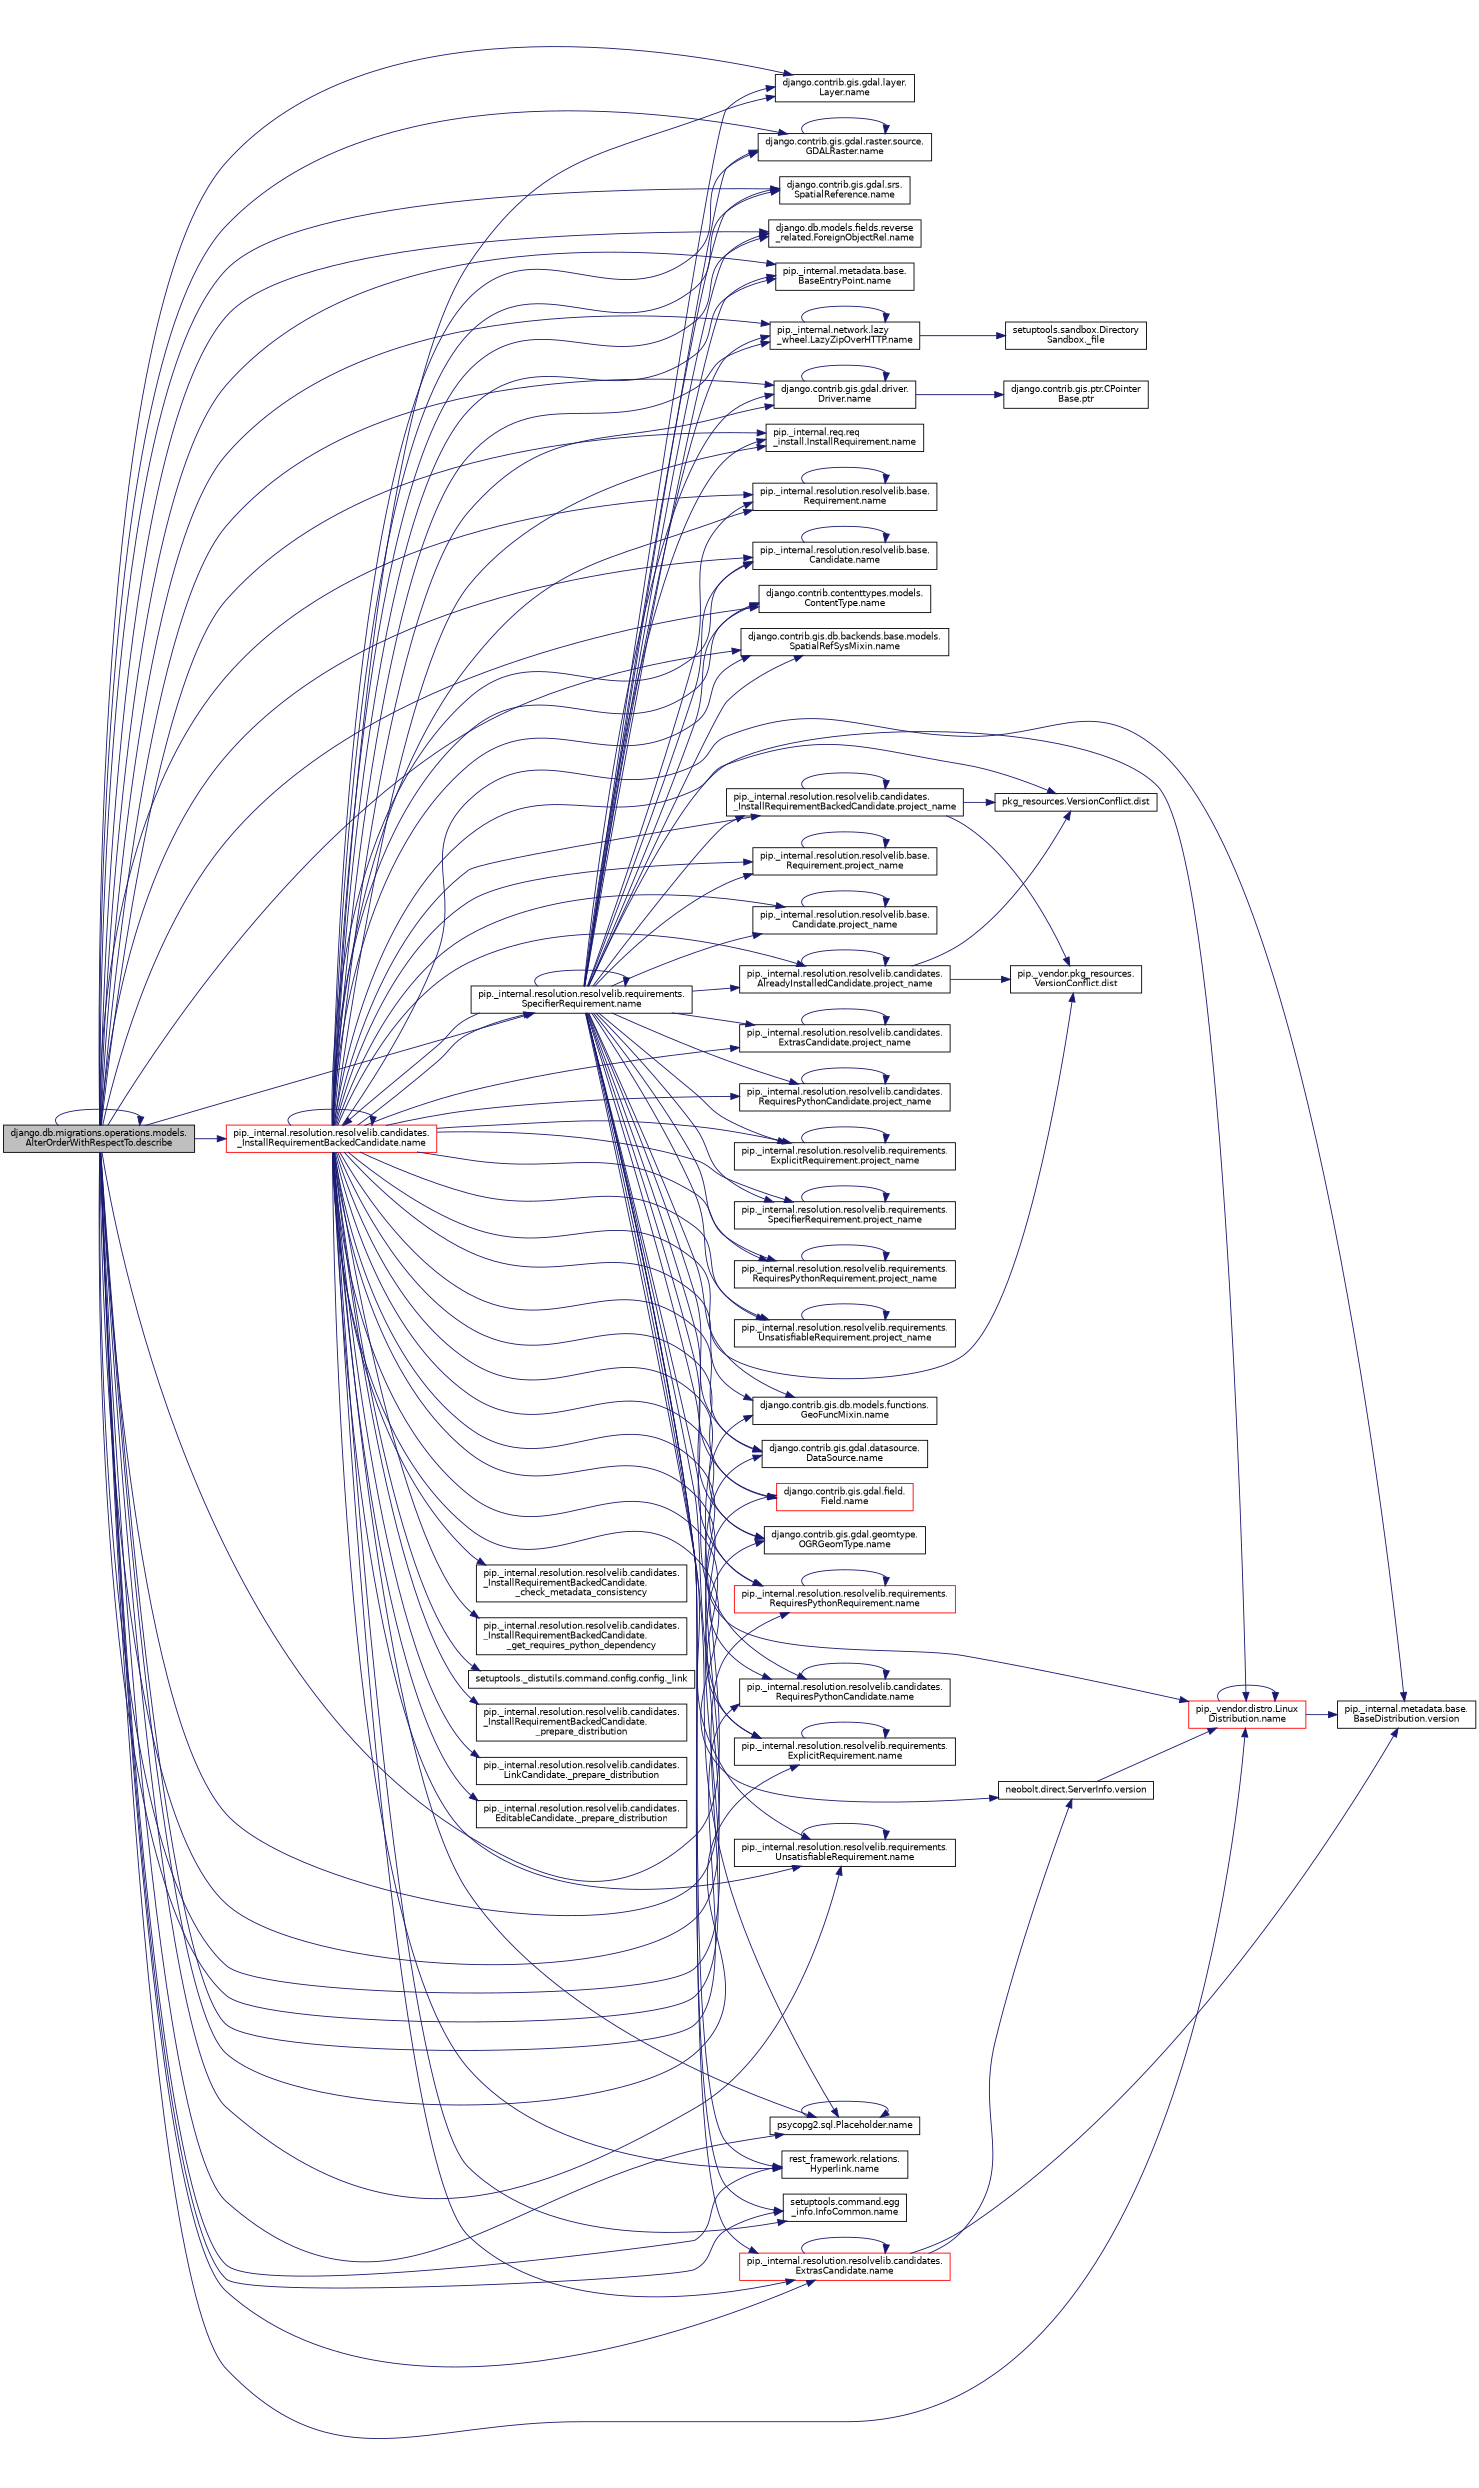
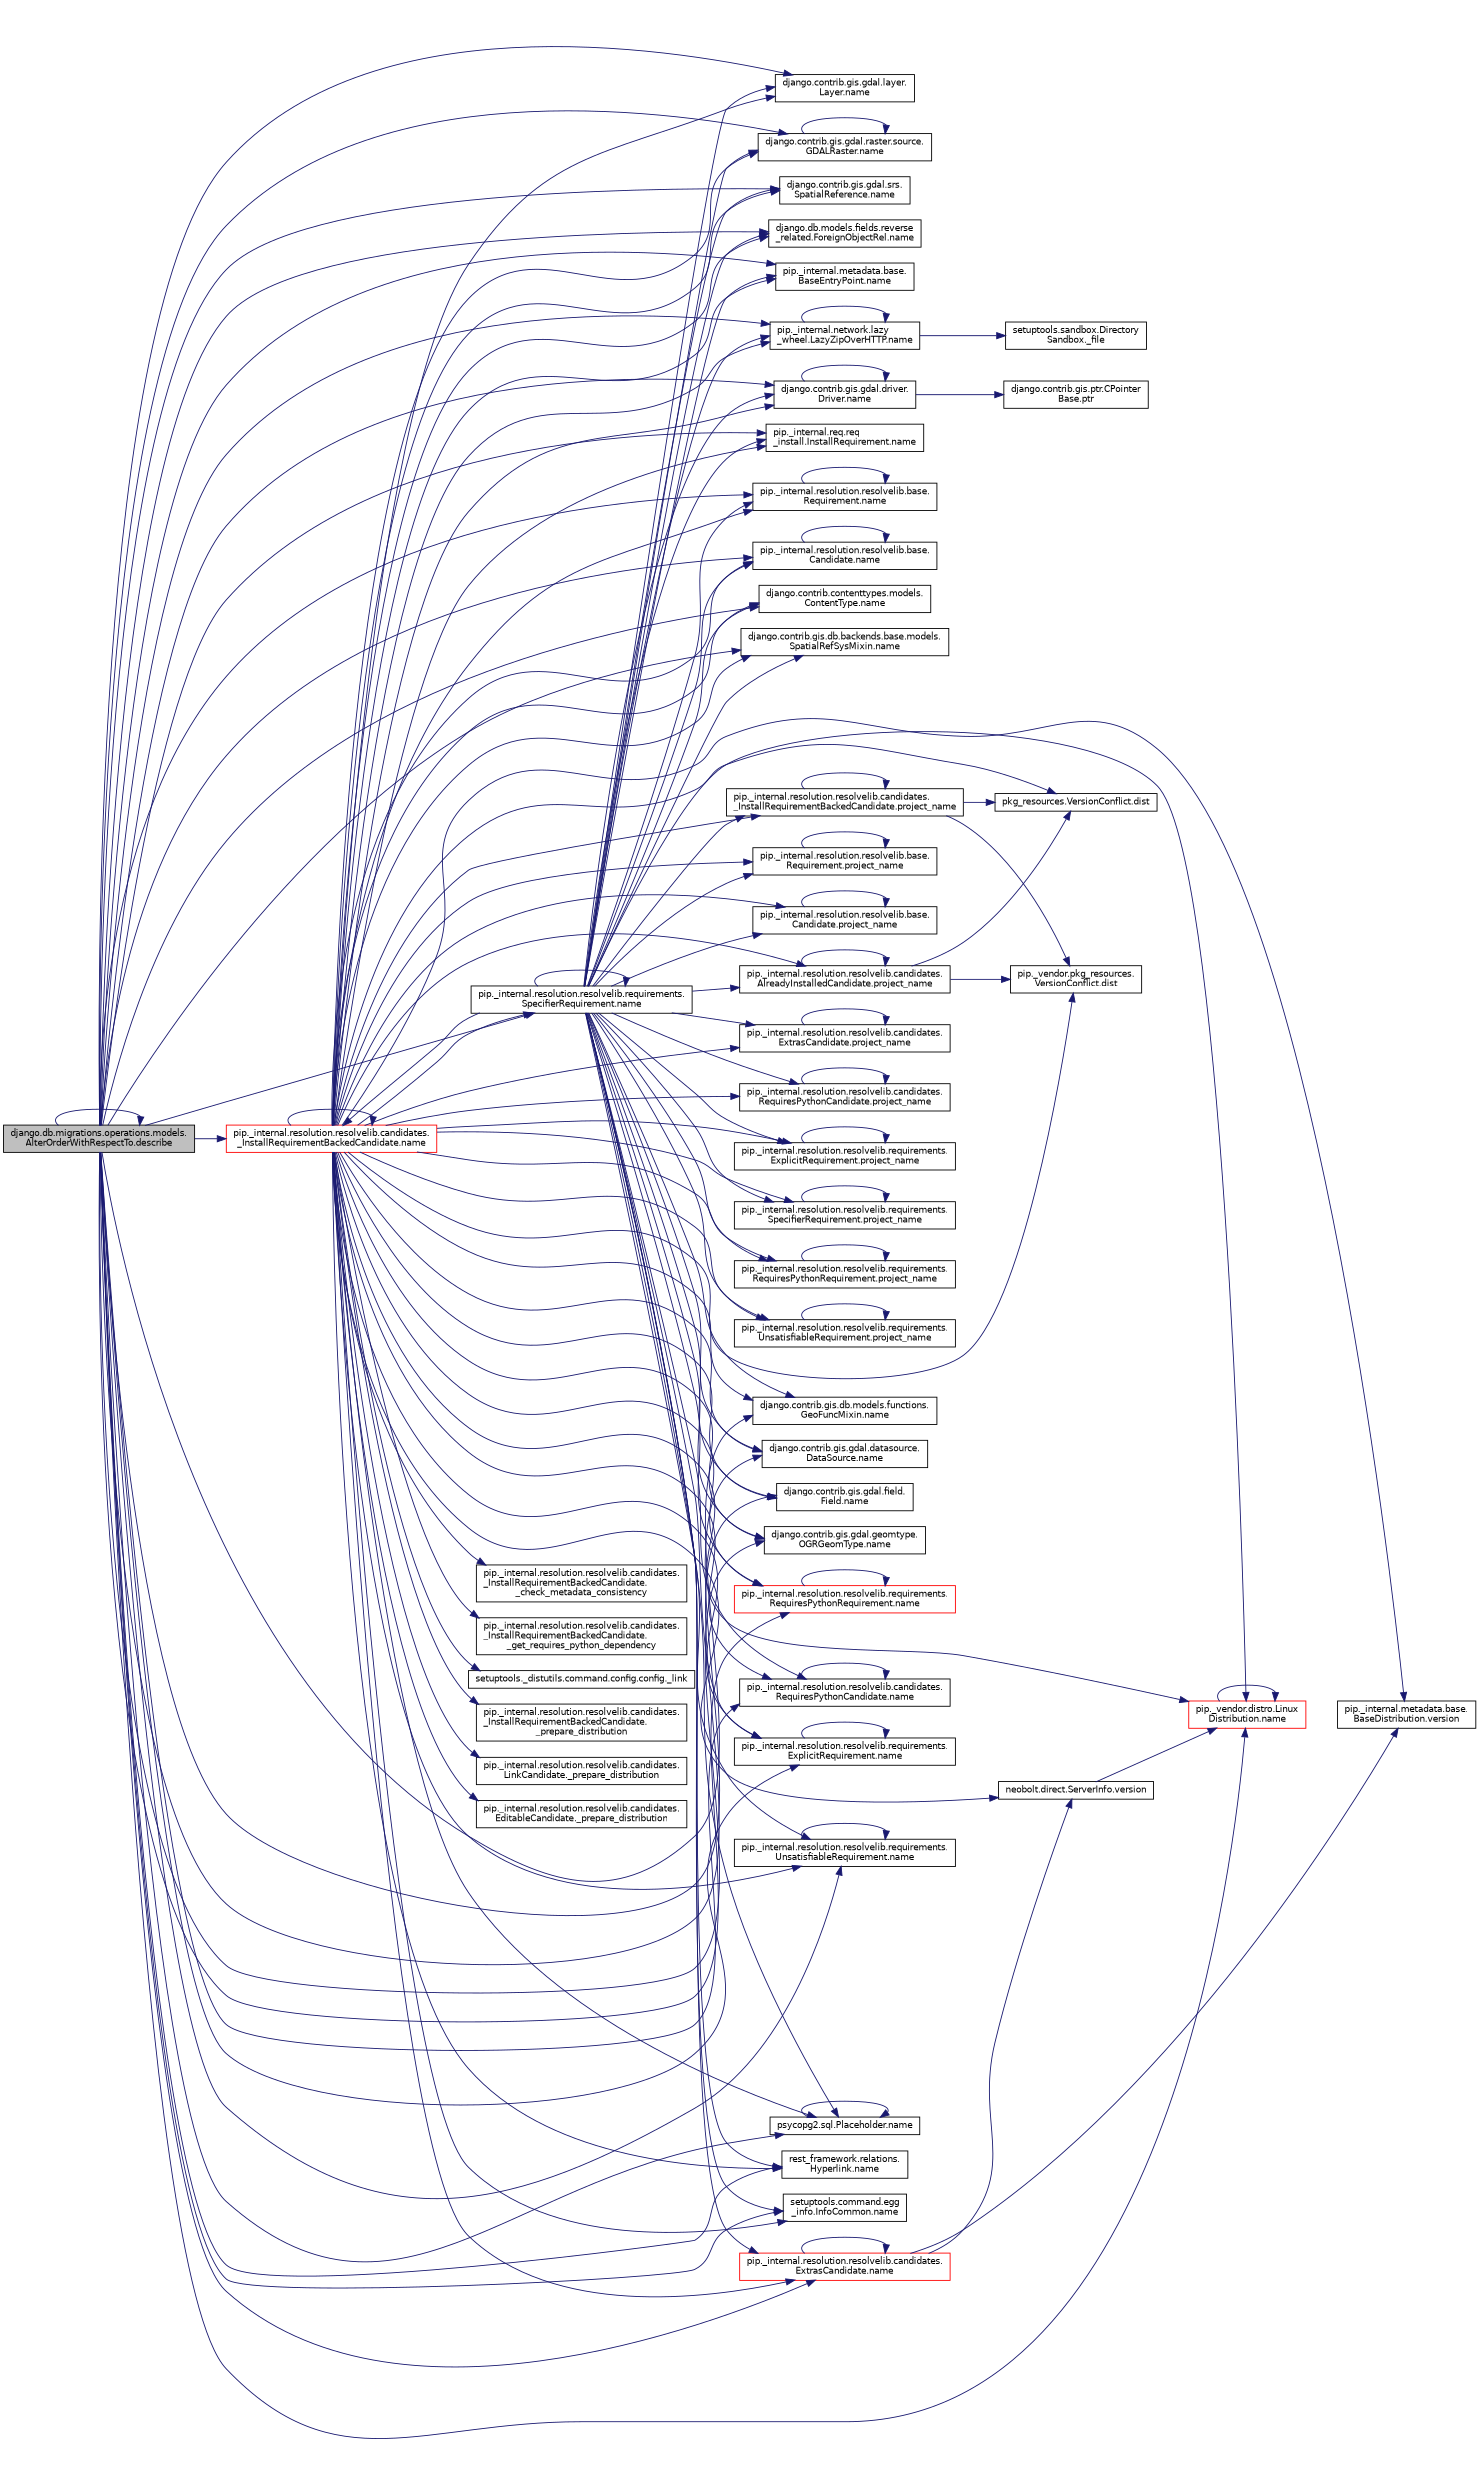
(845, 1497) -> (845, 1497)
(1317, 1715) -> none
